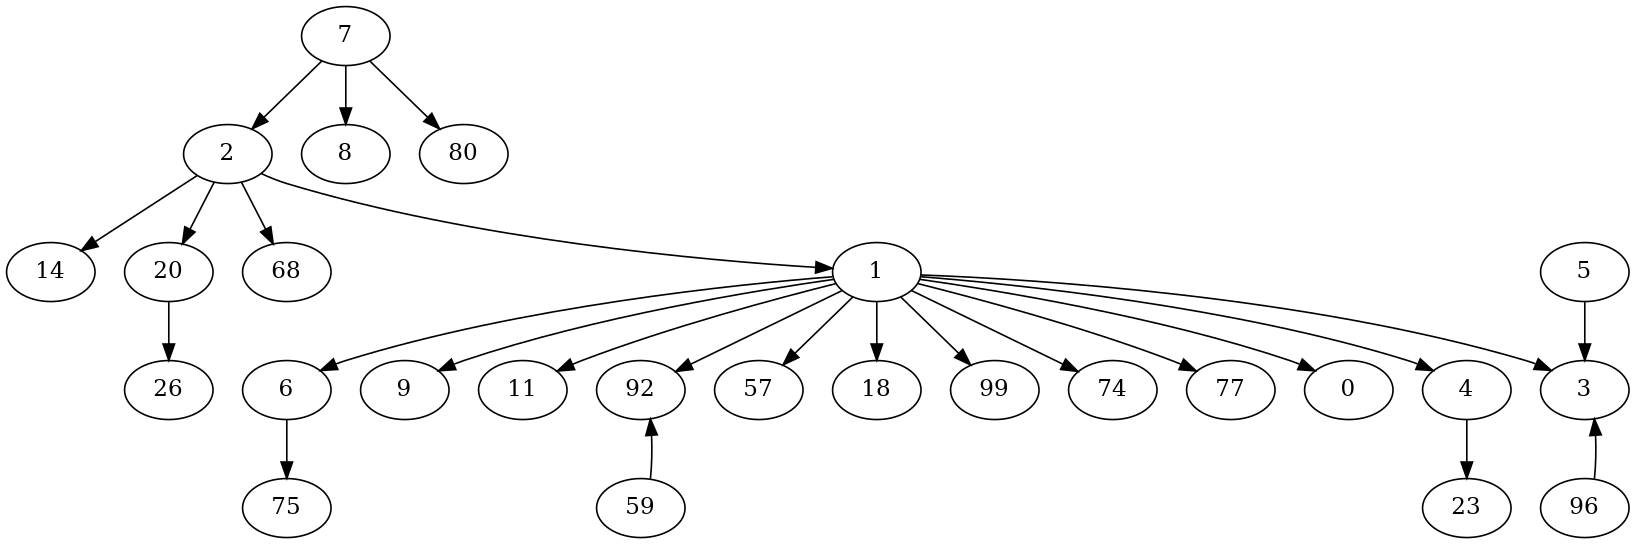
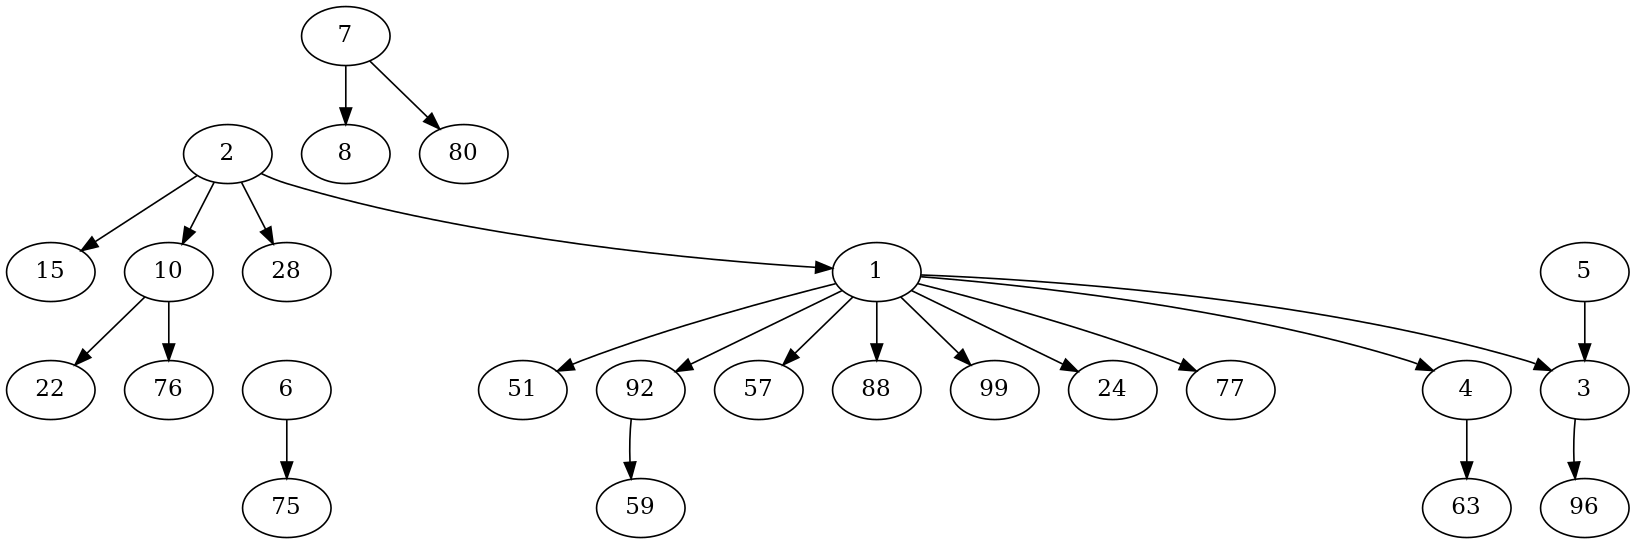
(293, 89) -> none
(51, 272) -> (51, 272)
(169, 272) -> (169, 272)
(287, 272) -> (287, 272)
(582, 307) -> none
none -> (51, 390)
(169, 390) -> (169, 390)
(405, 390) -> none
(523, 390) -> (523, 390)
(877, 390) -> (877, 390)
(1113, 390) -> (1113, 390)
(1349, 390) -> none
(652, 457) -> (630, 441)
(1596, 457) -> (1574, 441)
(1467, 508) -> (1467, 508)
